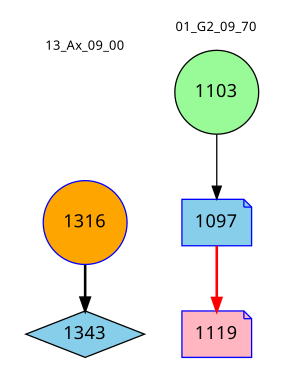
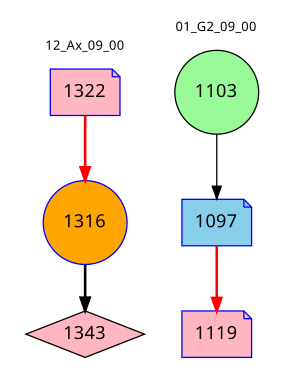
(217, 28) -> (217, 28)
(85, 46) -> (85, 46)
none -> (85, 92)
(85, 334) -> (85, 334)
